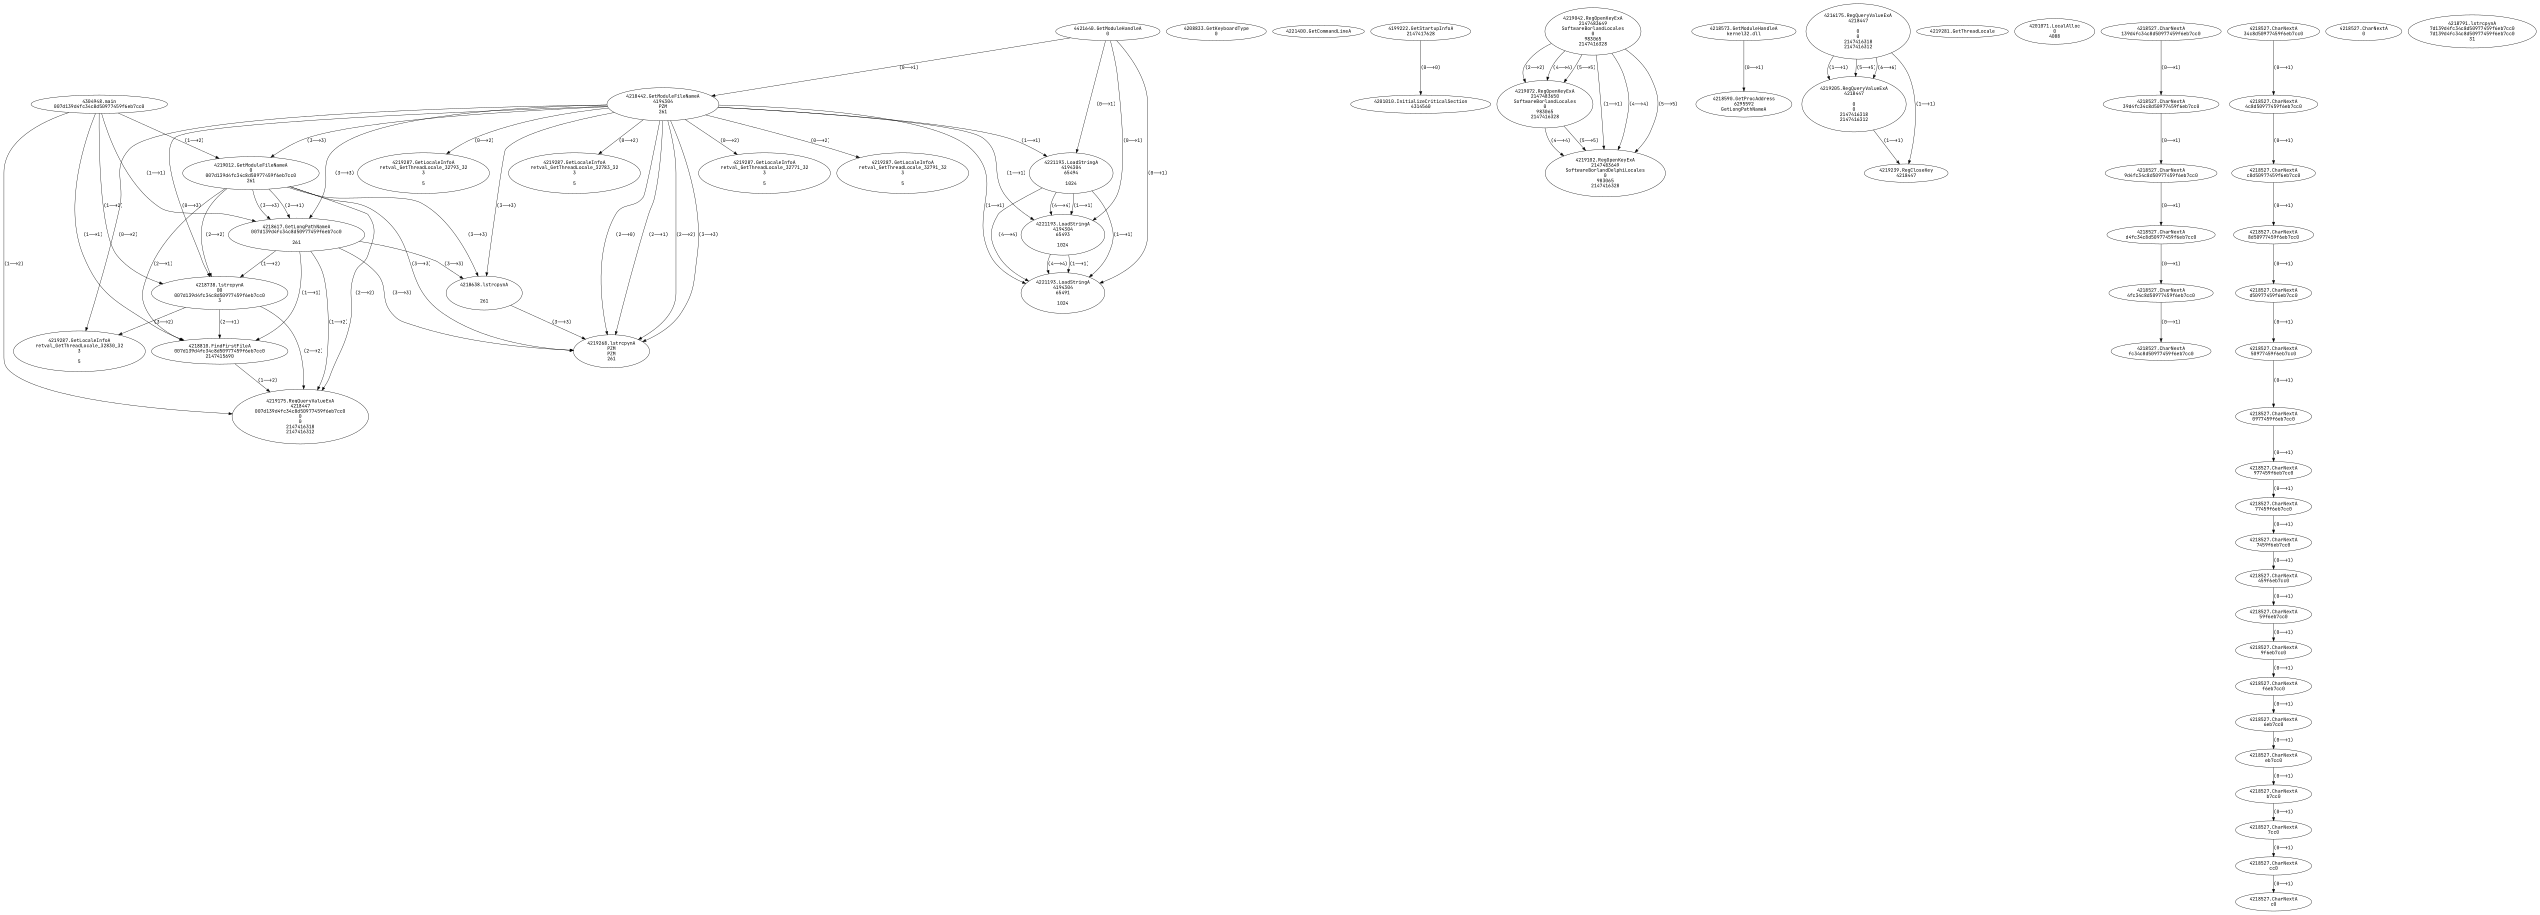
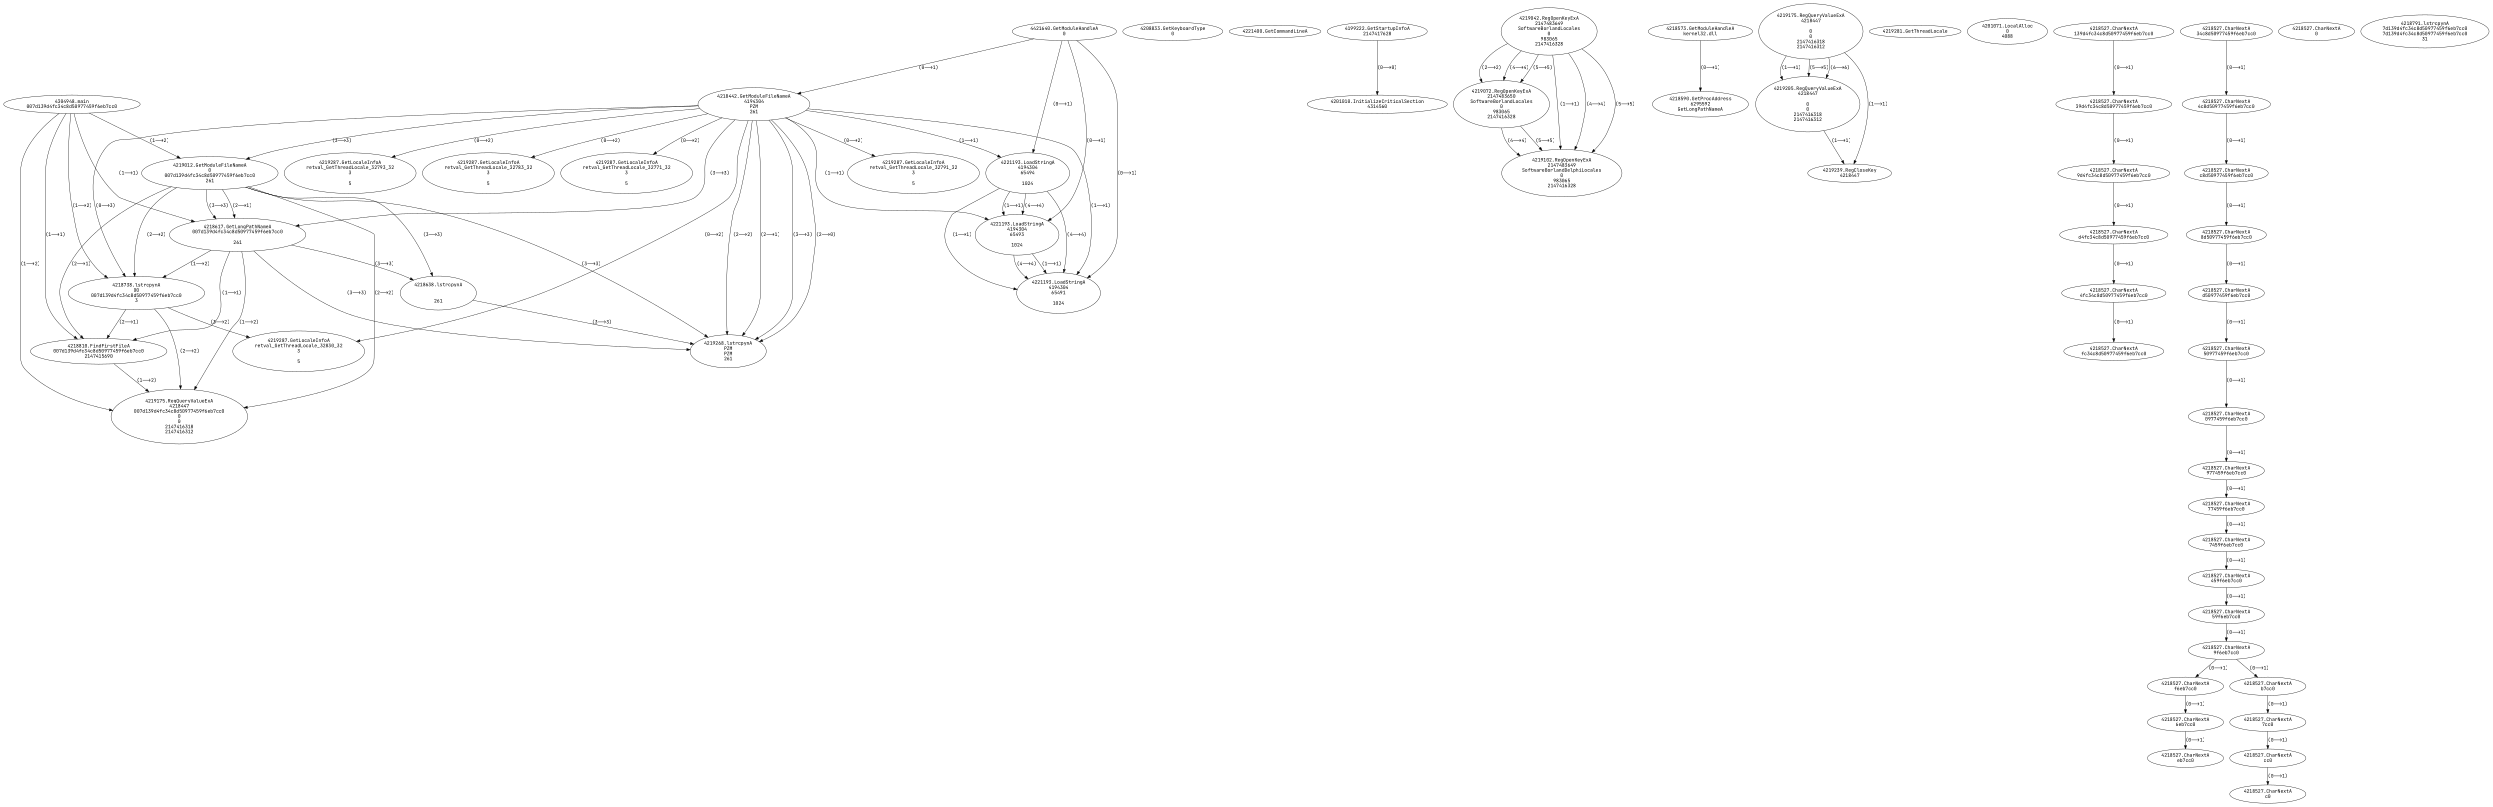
(1858, 31) -> (1811, 31)
(504, 154) -> none
(2274, 774) -> (2246, 667)
